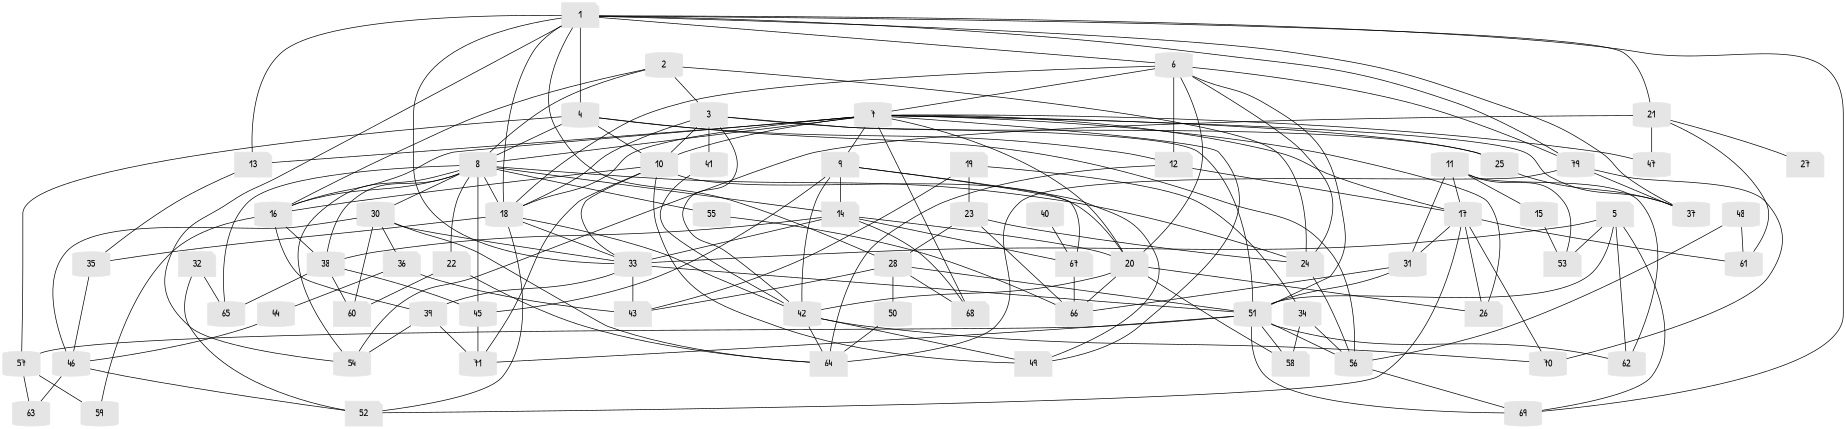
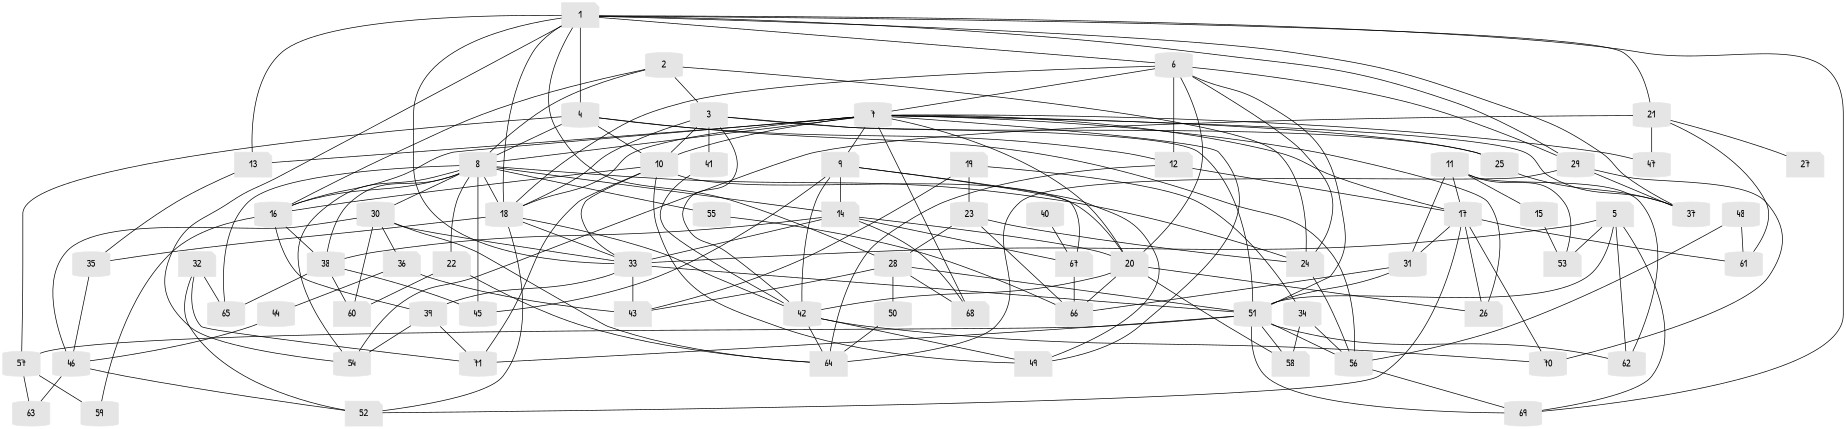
(1576, 165) -> (1576, 165)
(478, 339) -> (304, 342)
